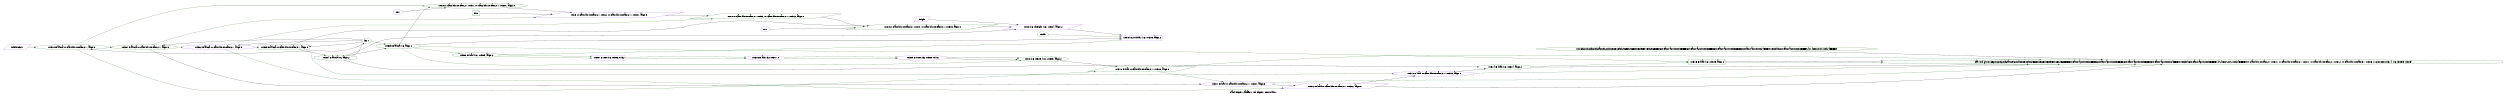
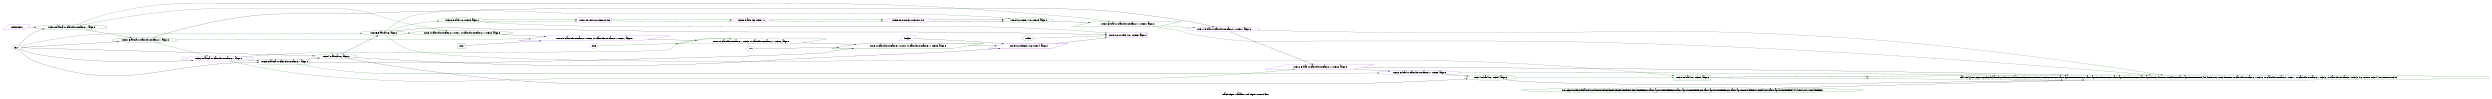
(398, 12) -> none
none -> (594, 46)
(358, 52) -> (167, 52)
